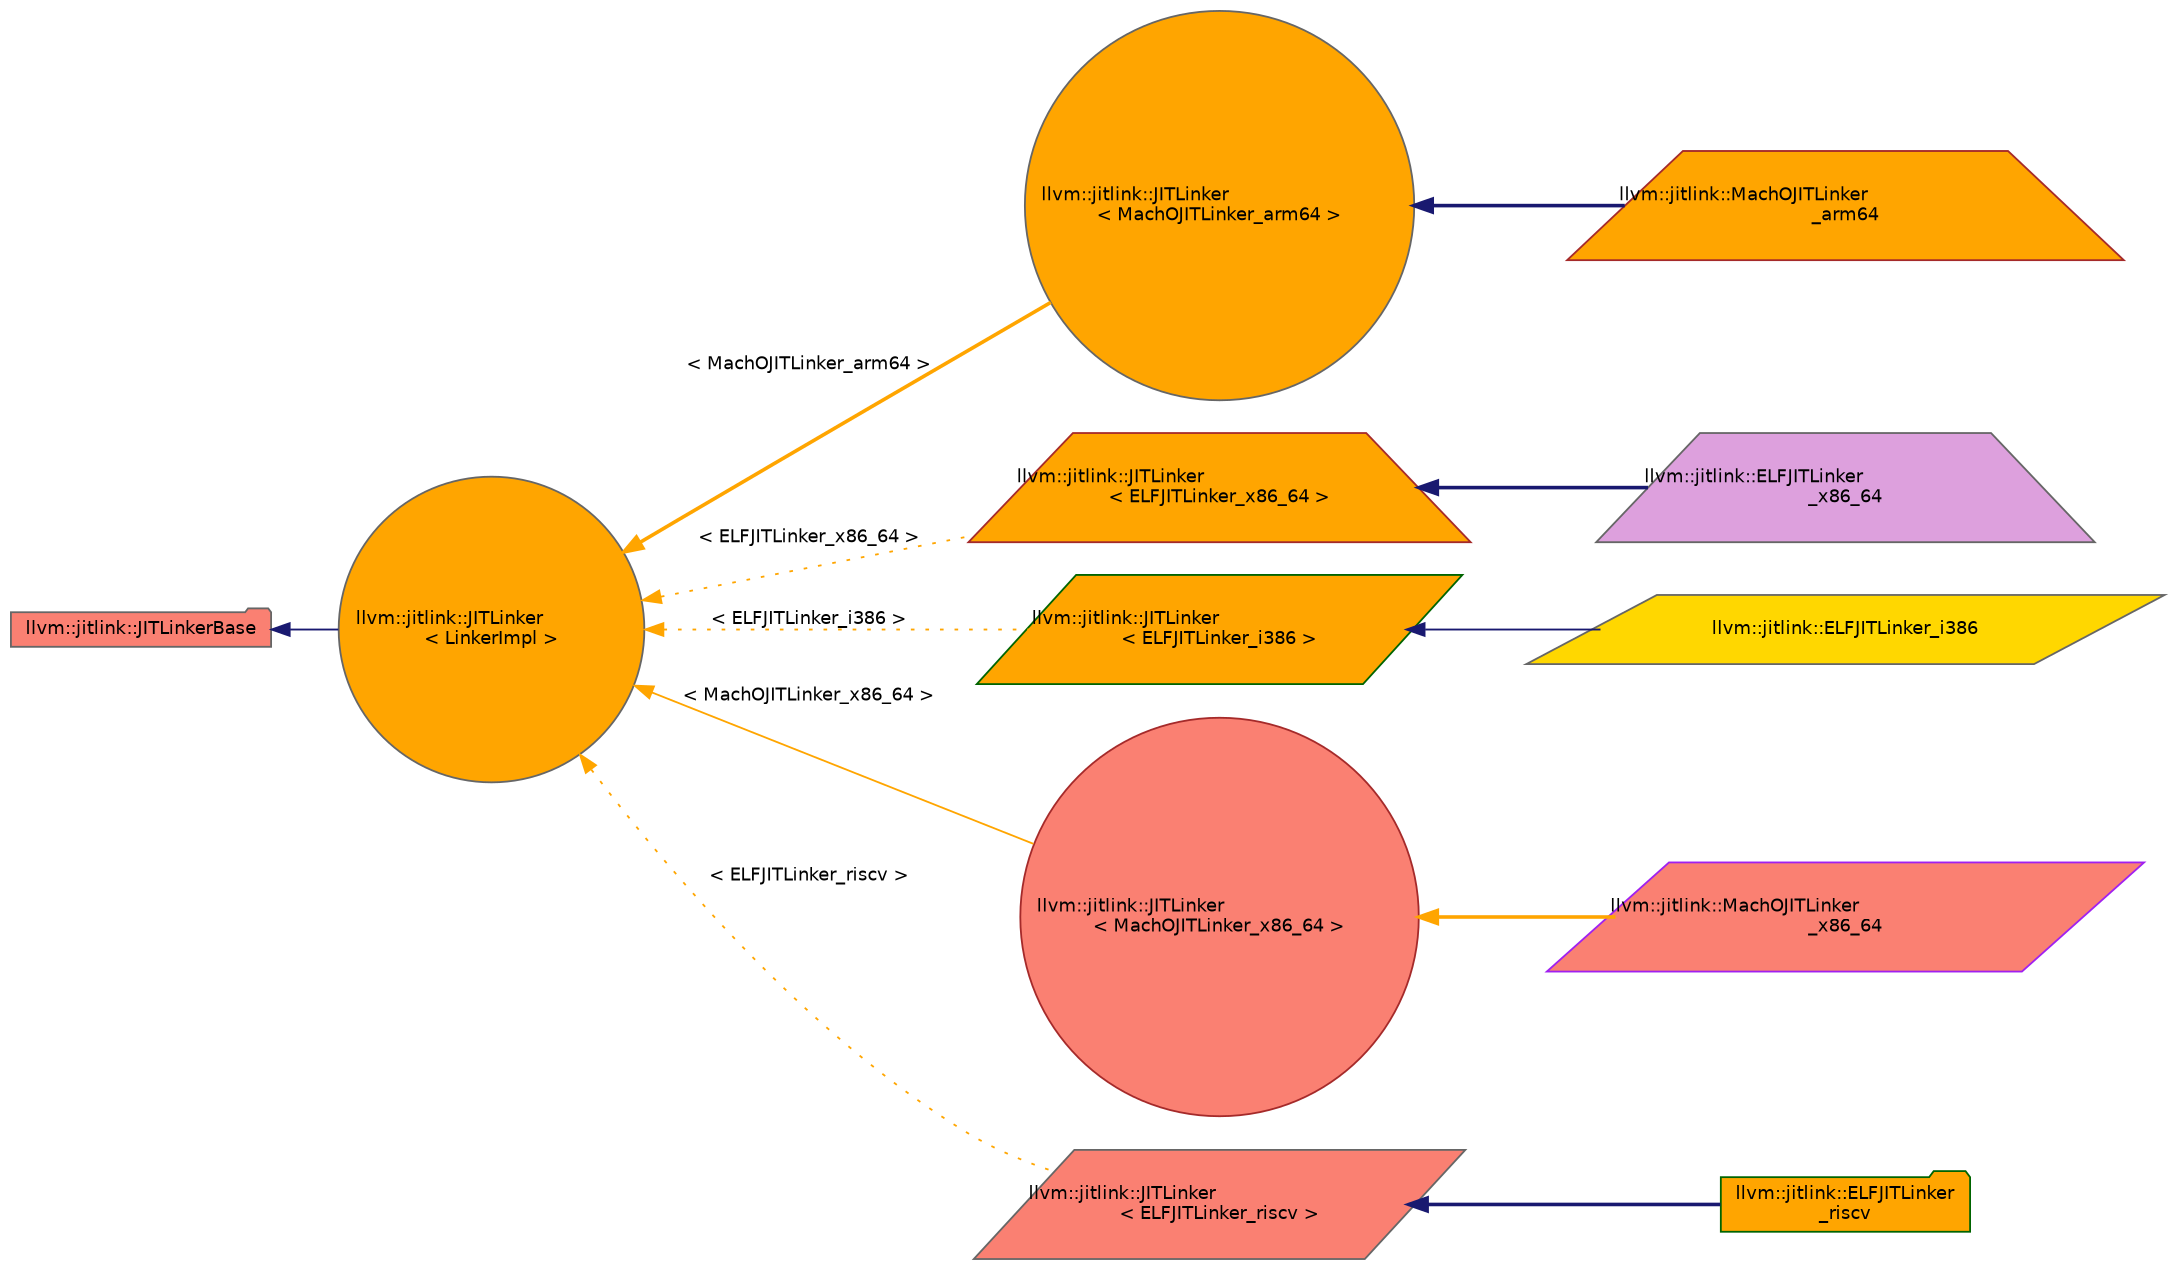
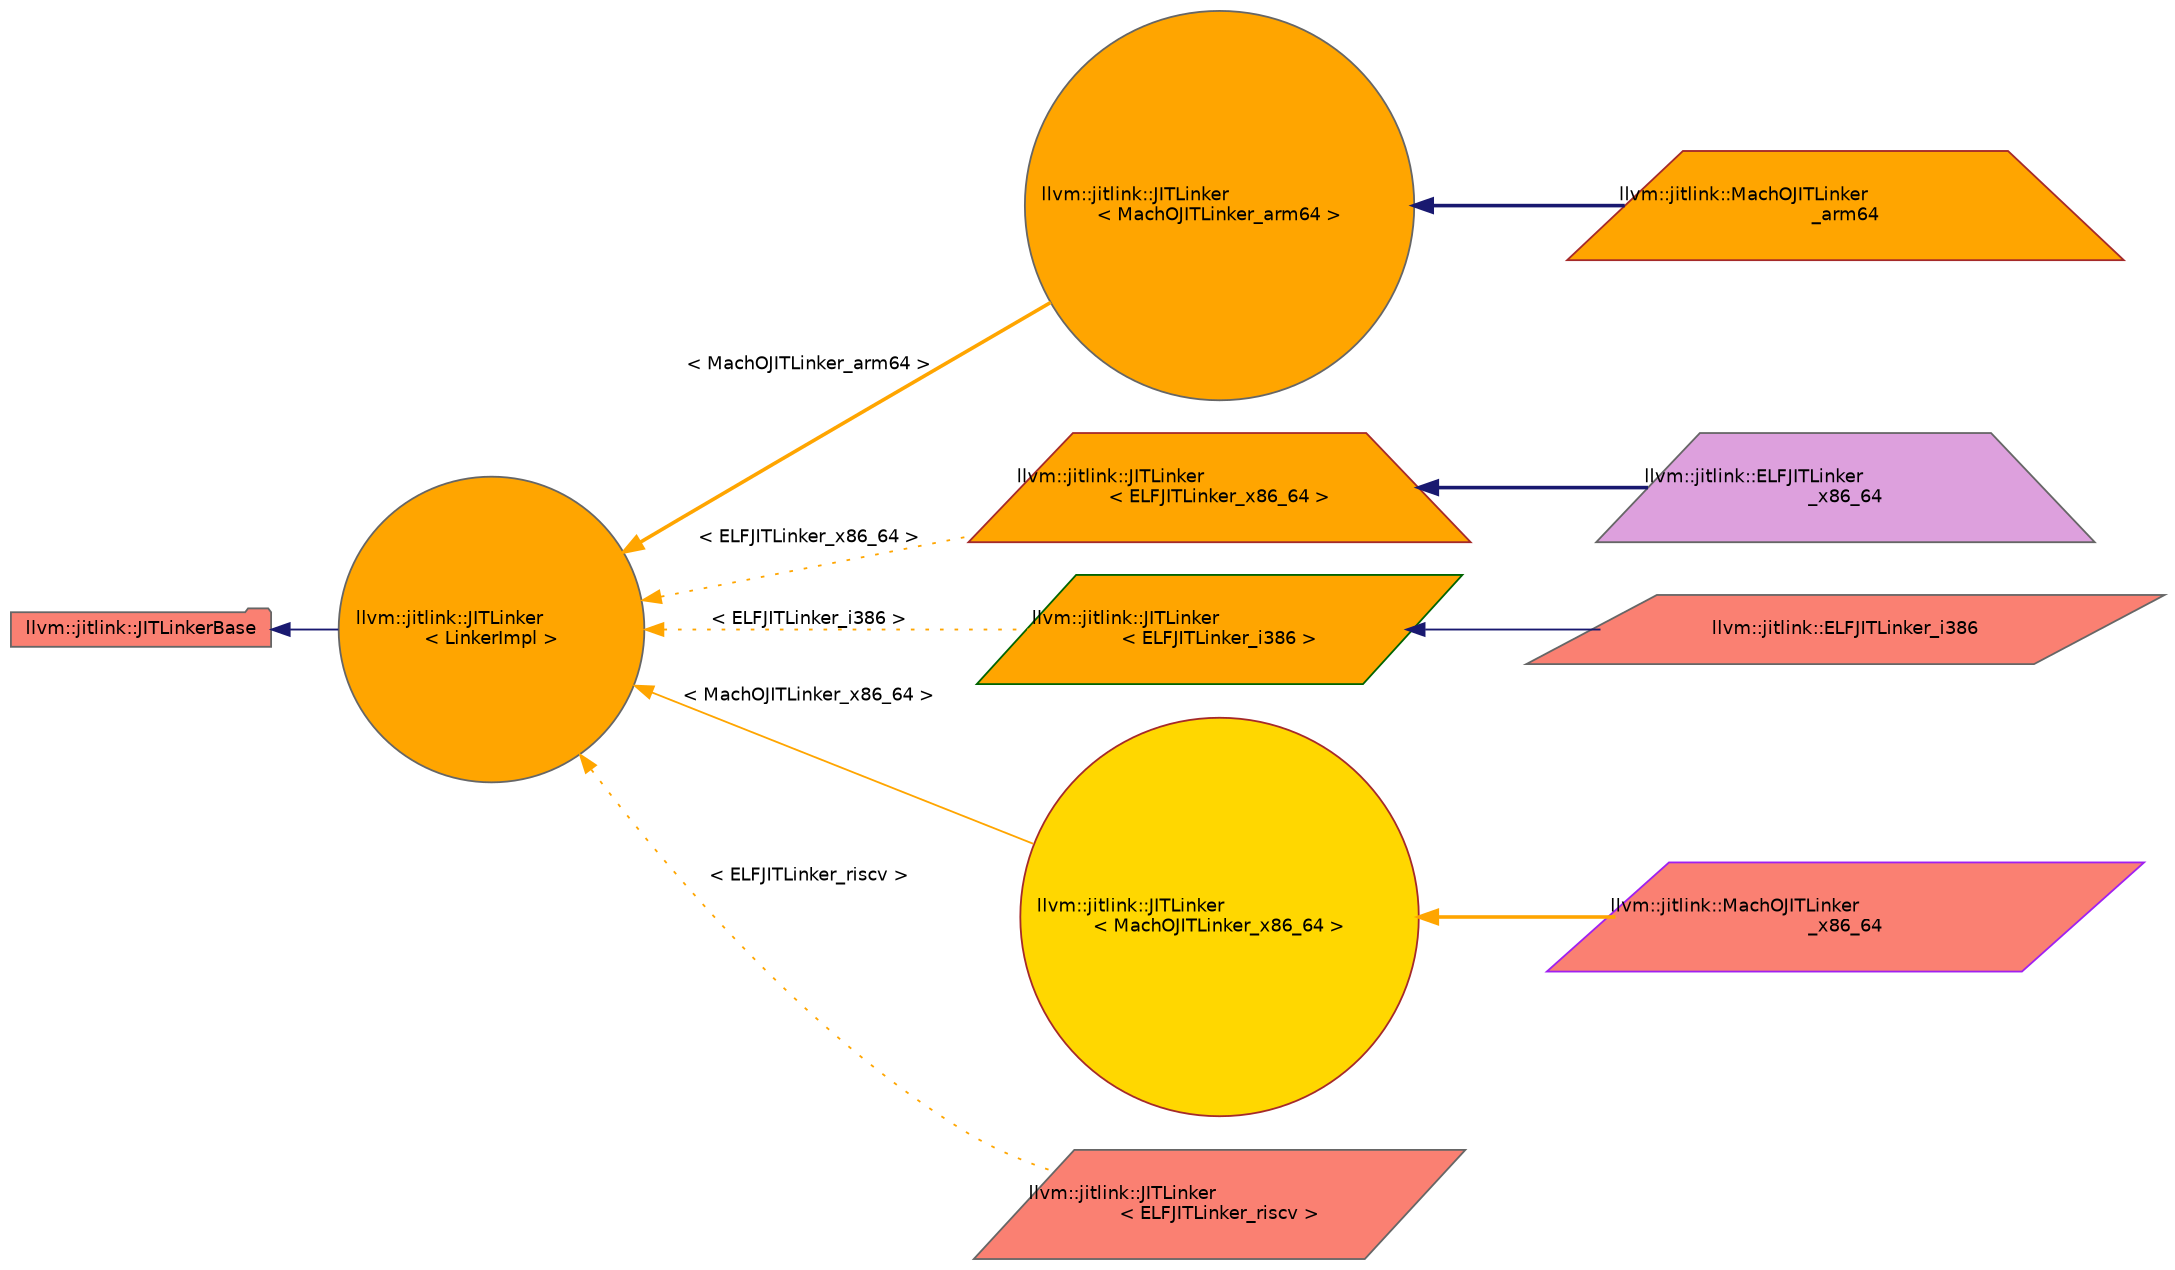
(1845, 630) -> (1845, 630)
(1220, 917) -> (1220, 917)
(1845, 1204) -> none
